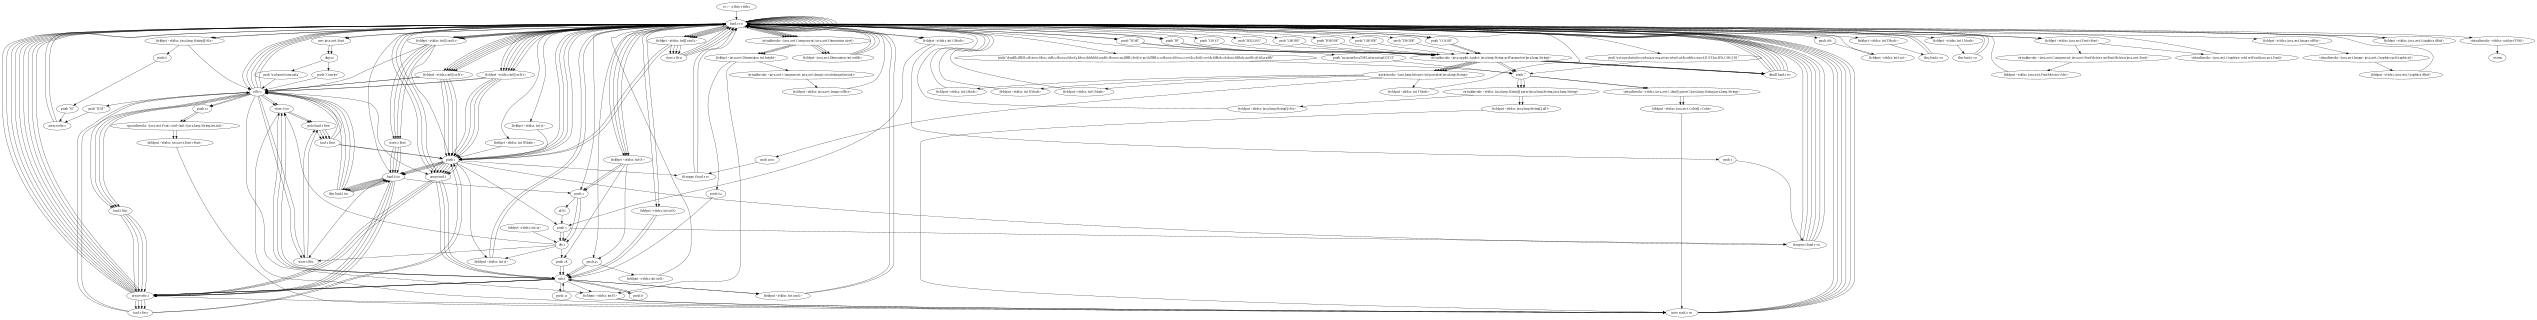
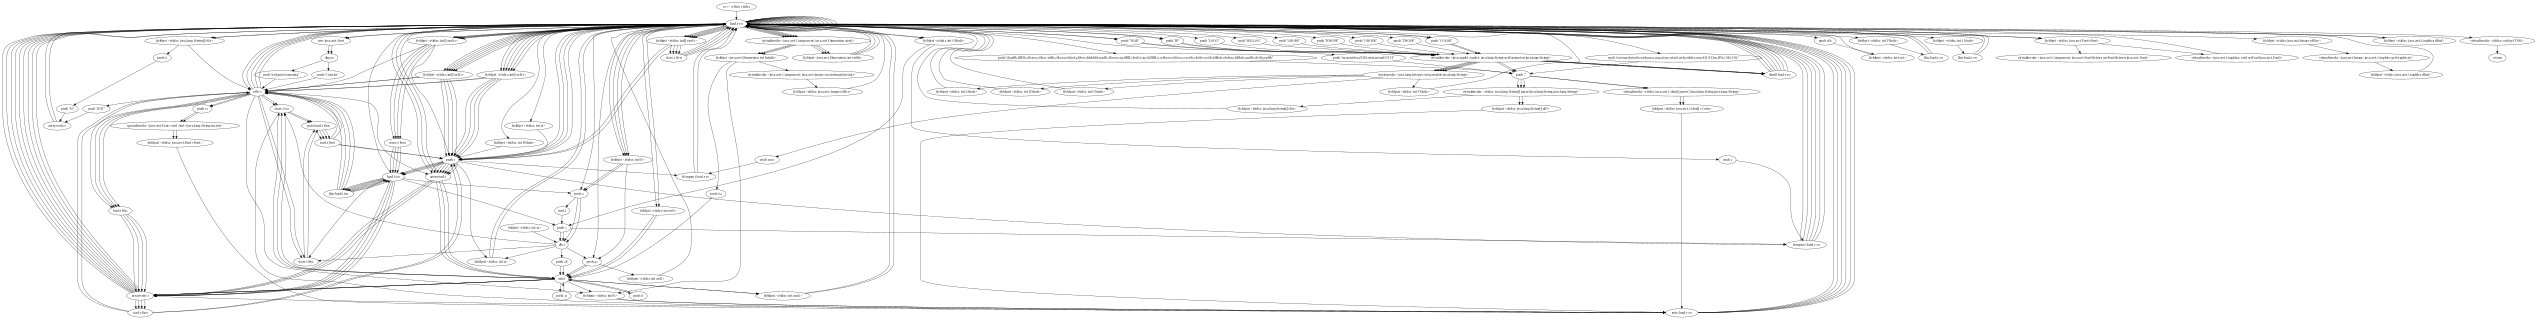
(2036, 75) -> none
(506, 192) -> (478, 201)
(596, 210) -> none
(562, 211) -> (562, 211)
none -> (575, 252)
(1682, 313) -> (1682, 313)
